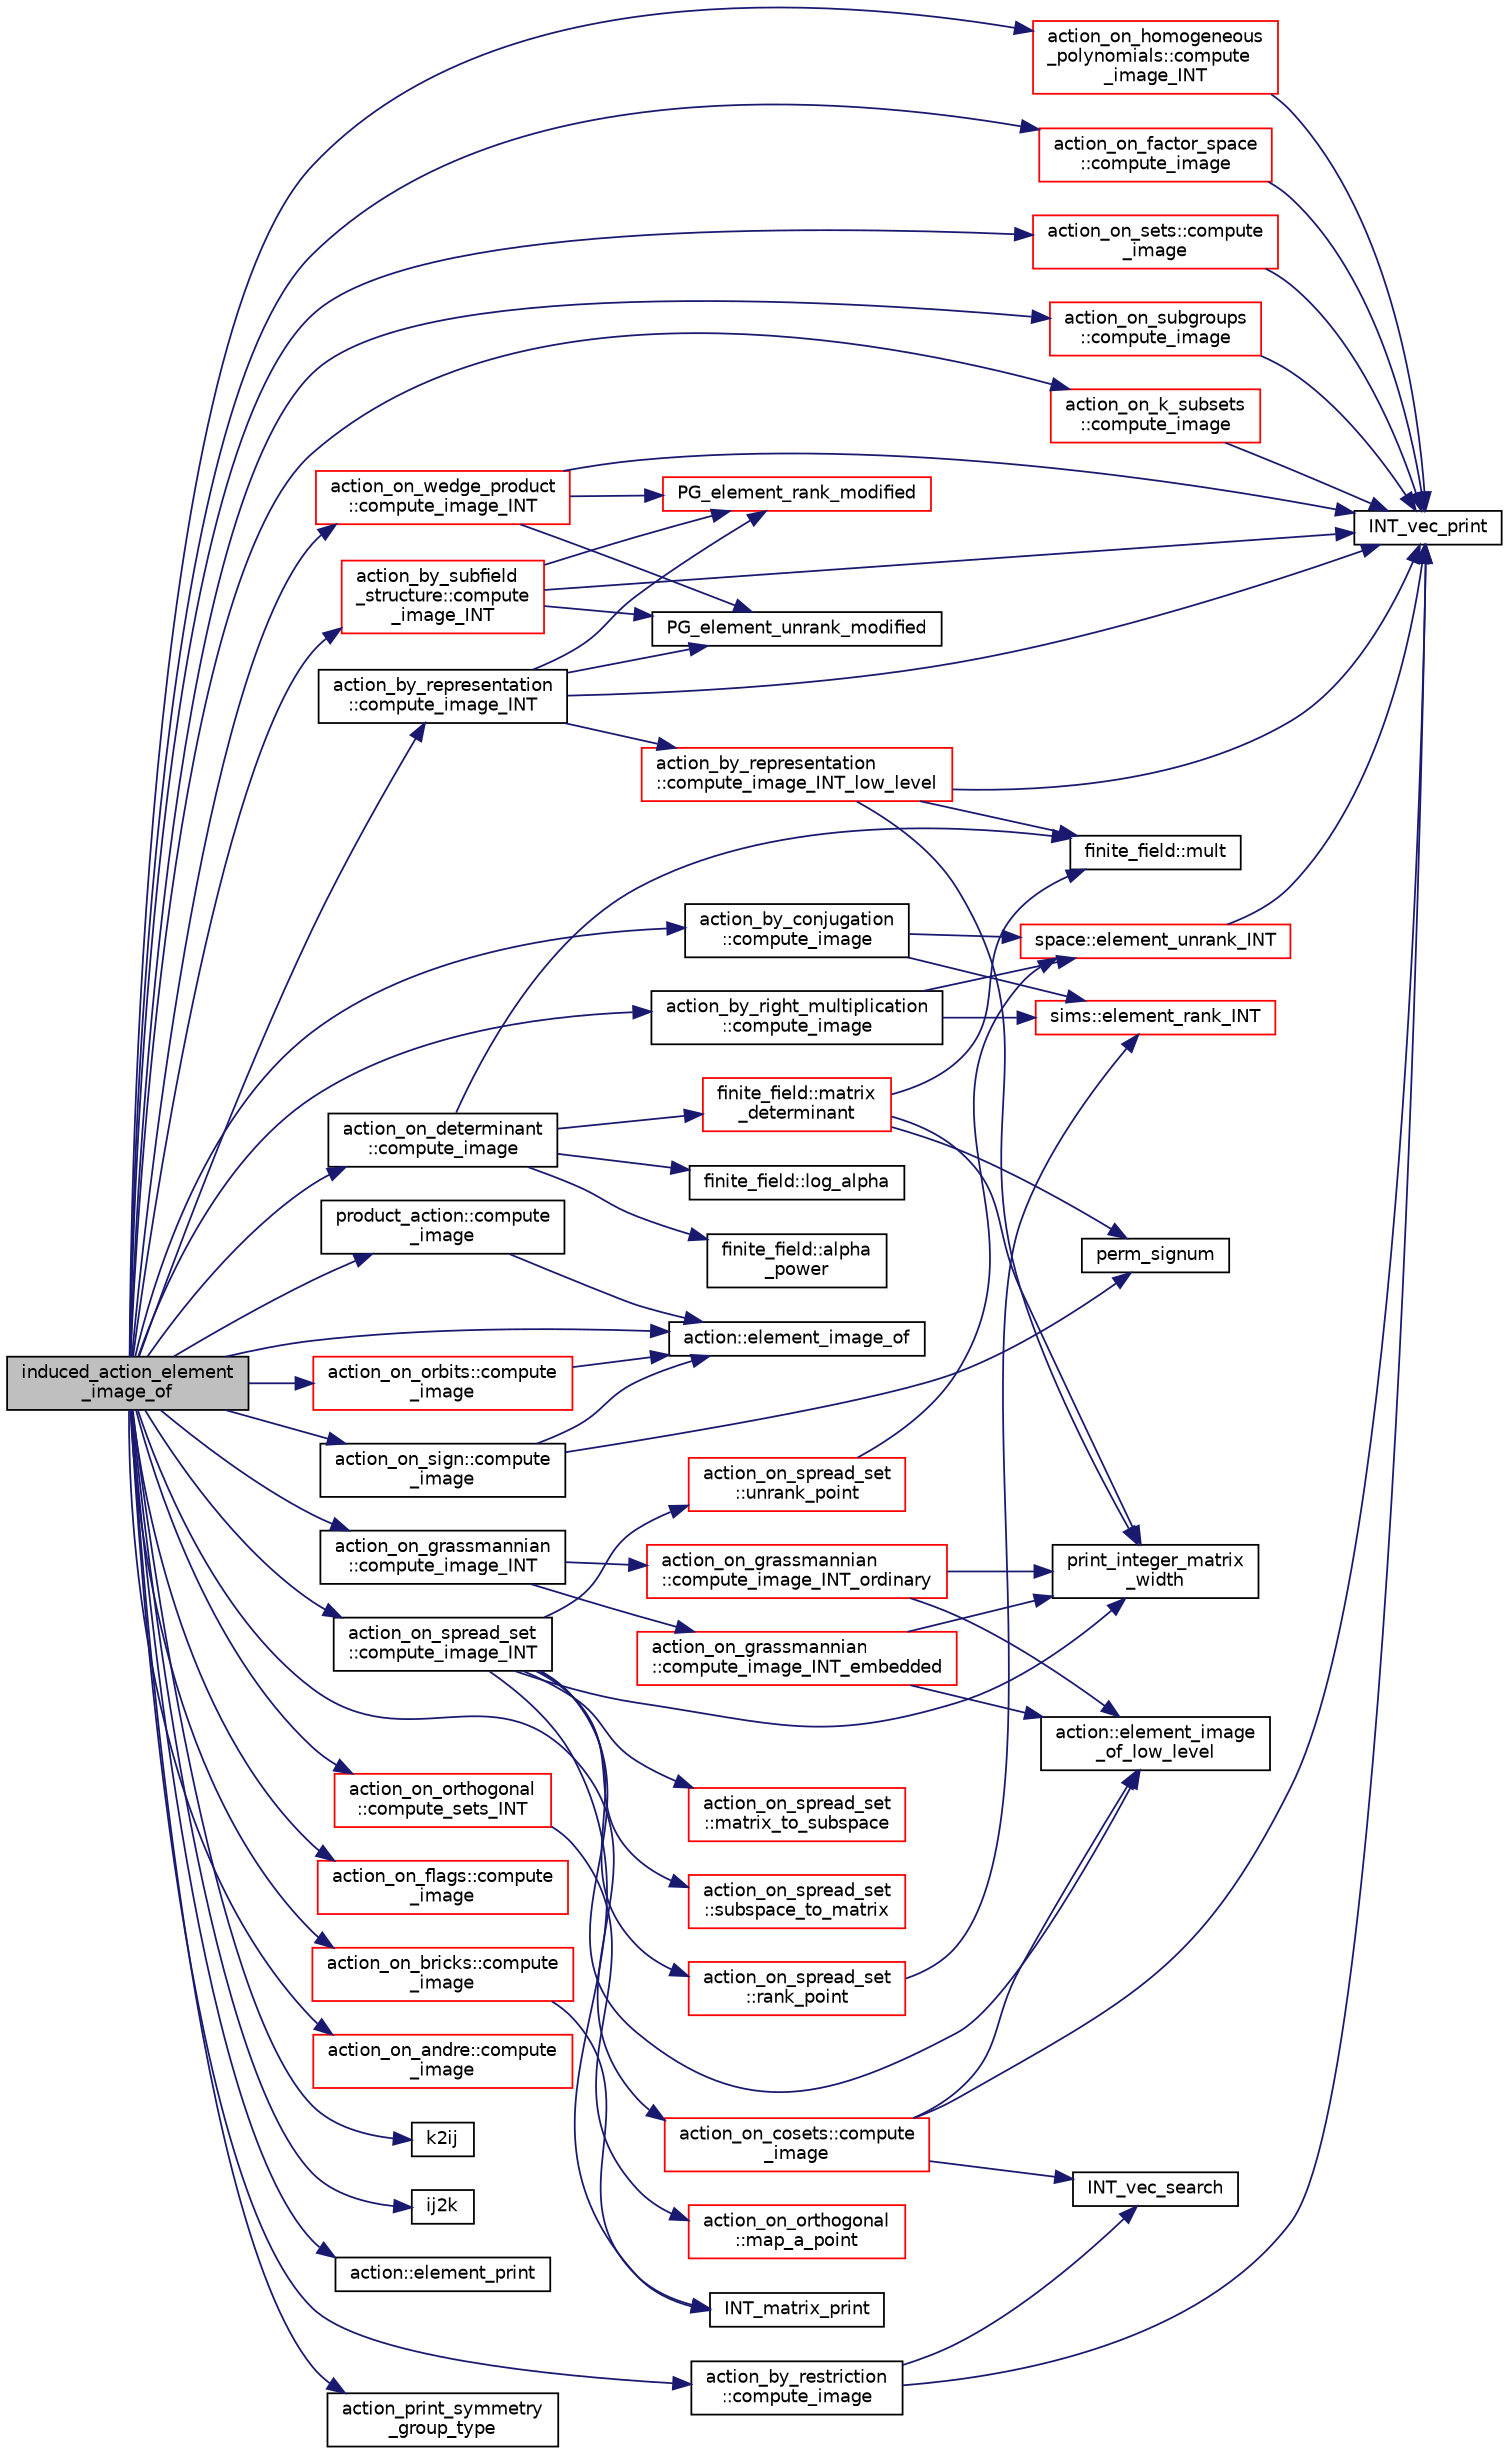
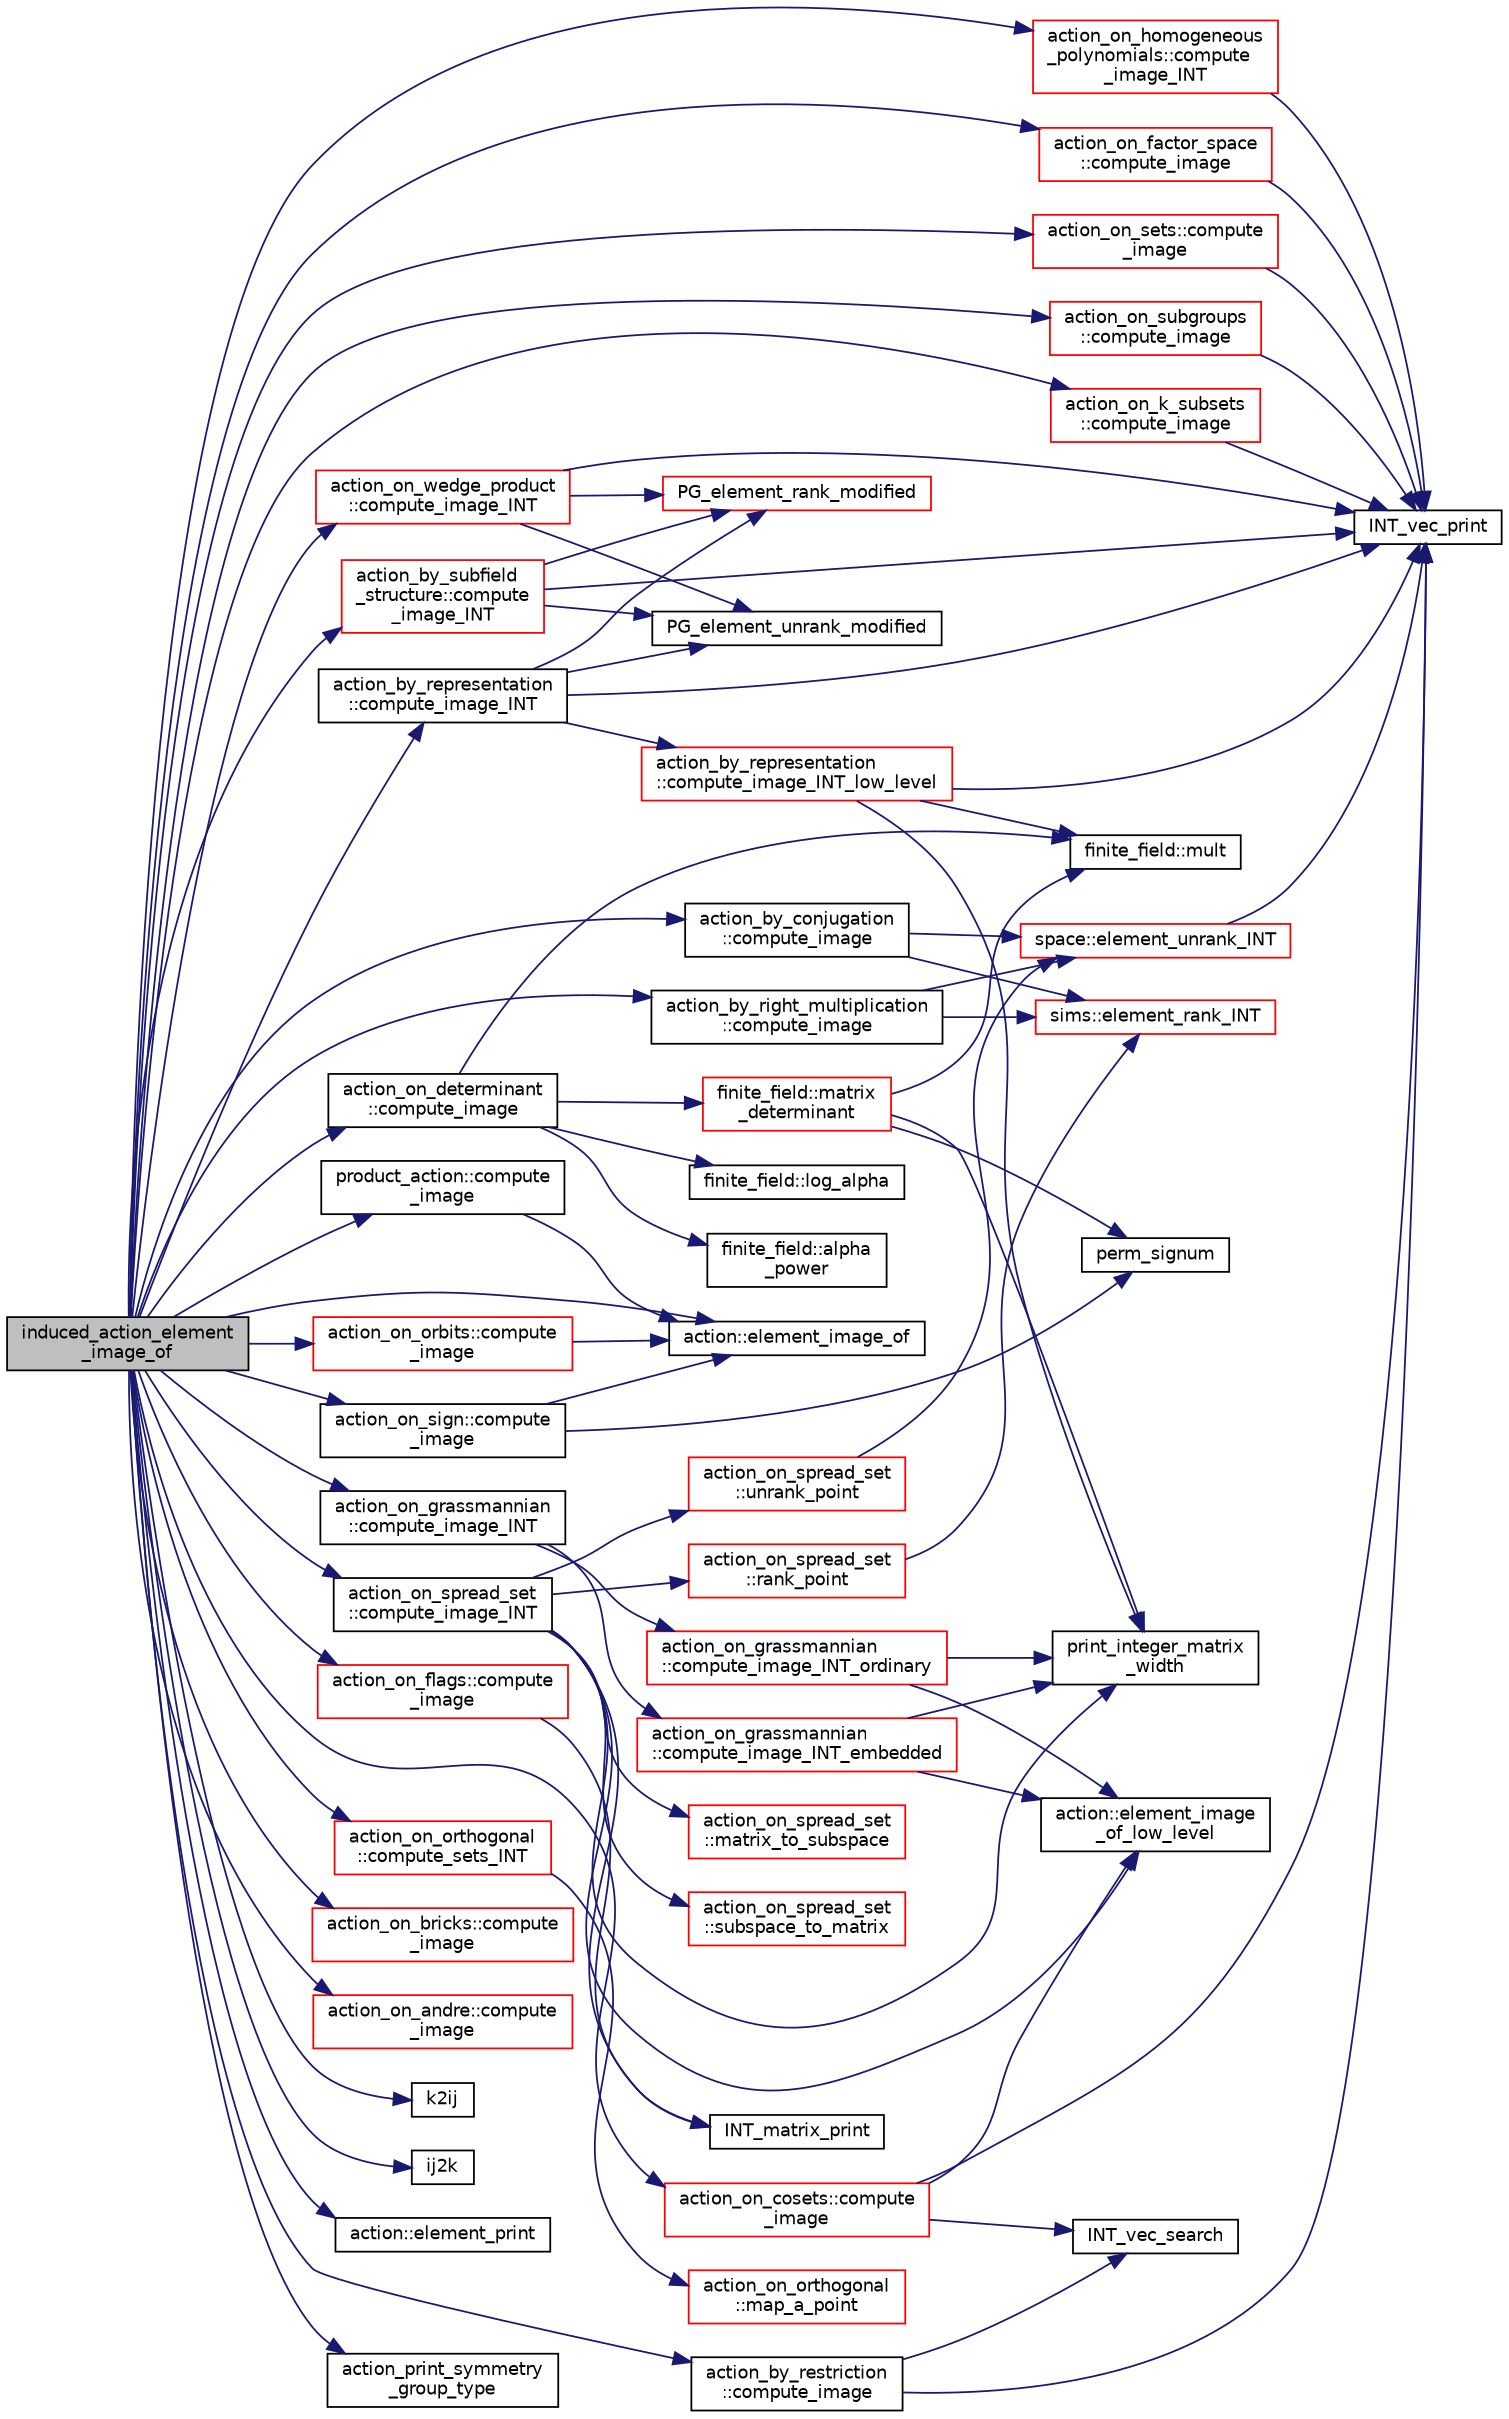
(602, 2166) -> (601, 1929)
